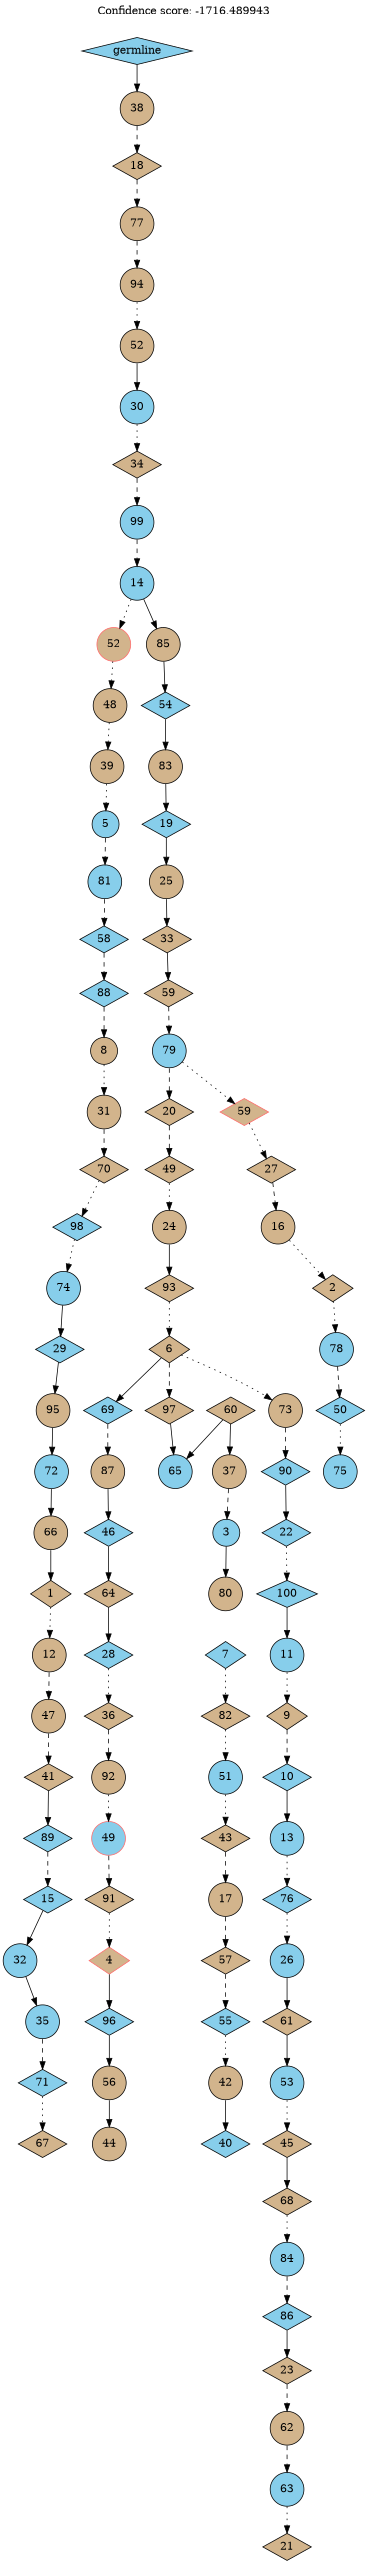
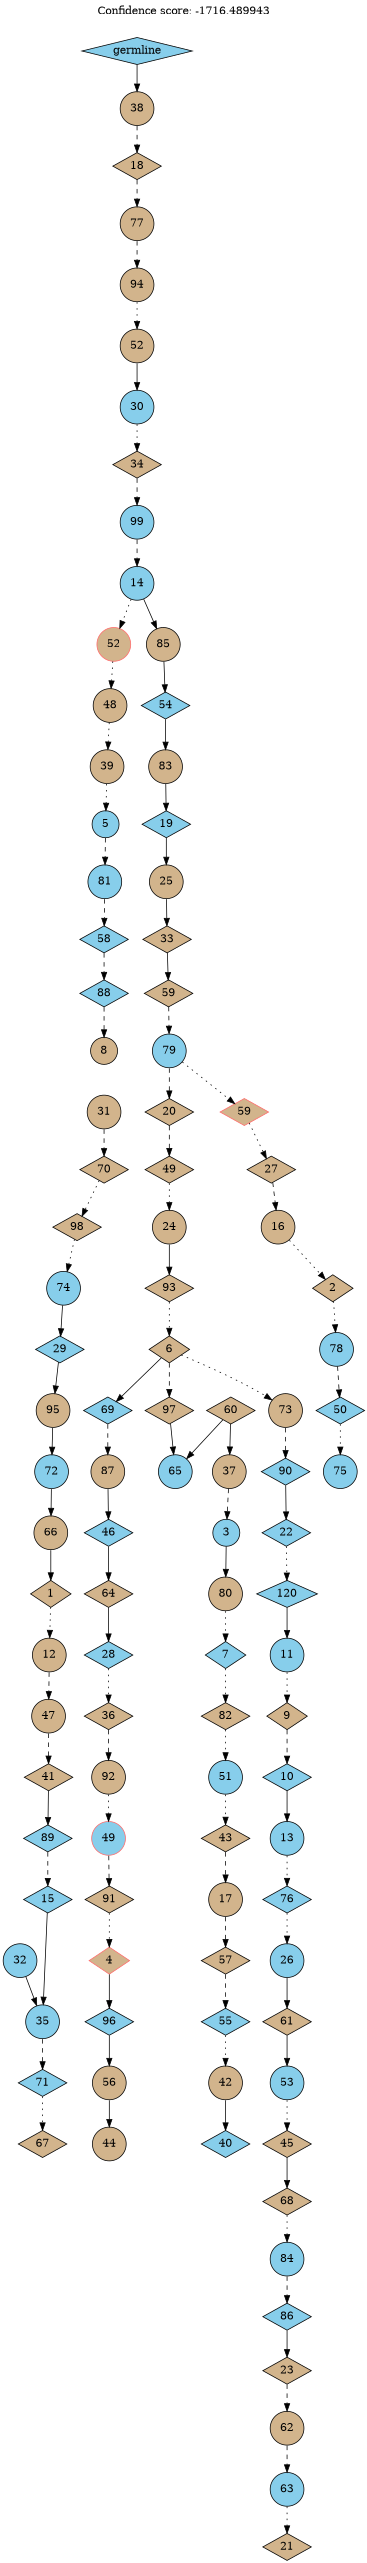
(104, 1076) -> none
(77, 1227) -> (77, 1227)
(287, 1594) -> (287, 1594)
none -> (226, 1623)
(37, 1924) -> (45, 1955)
